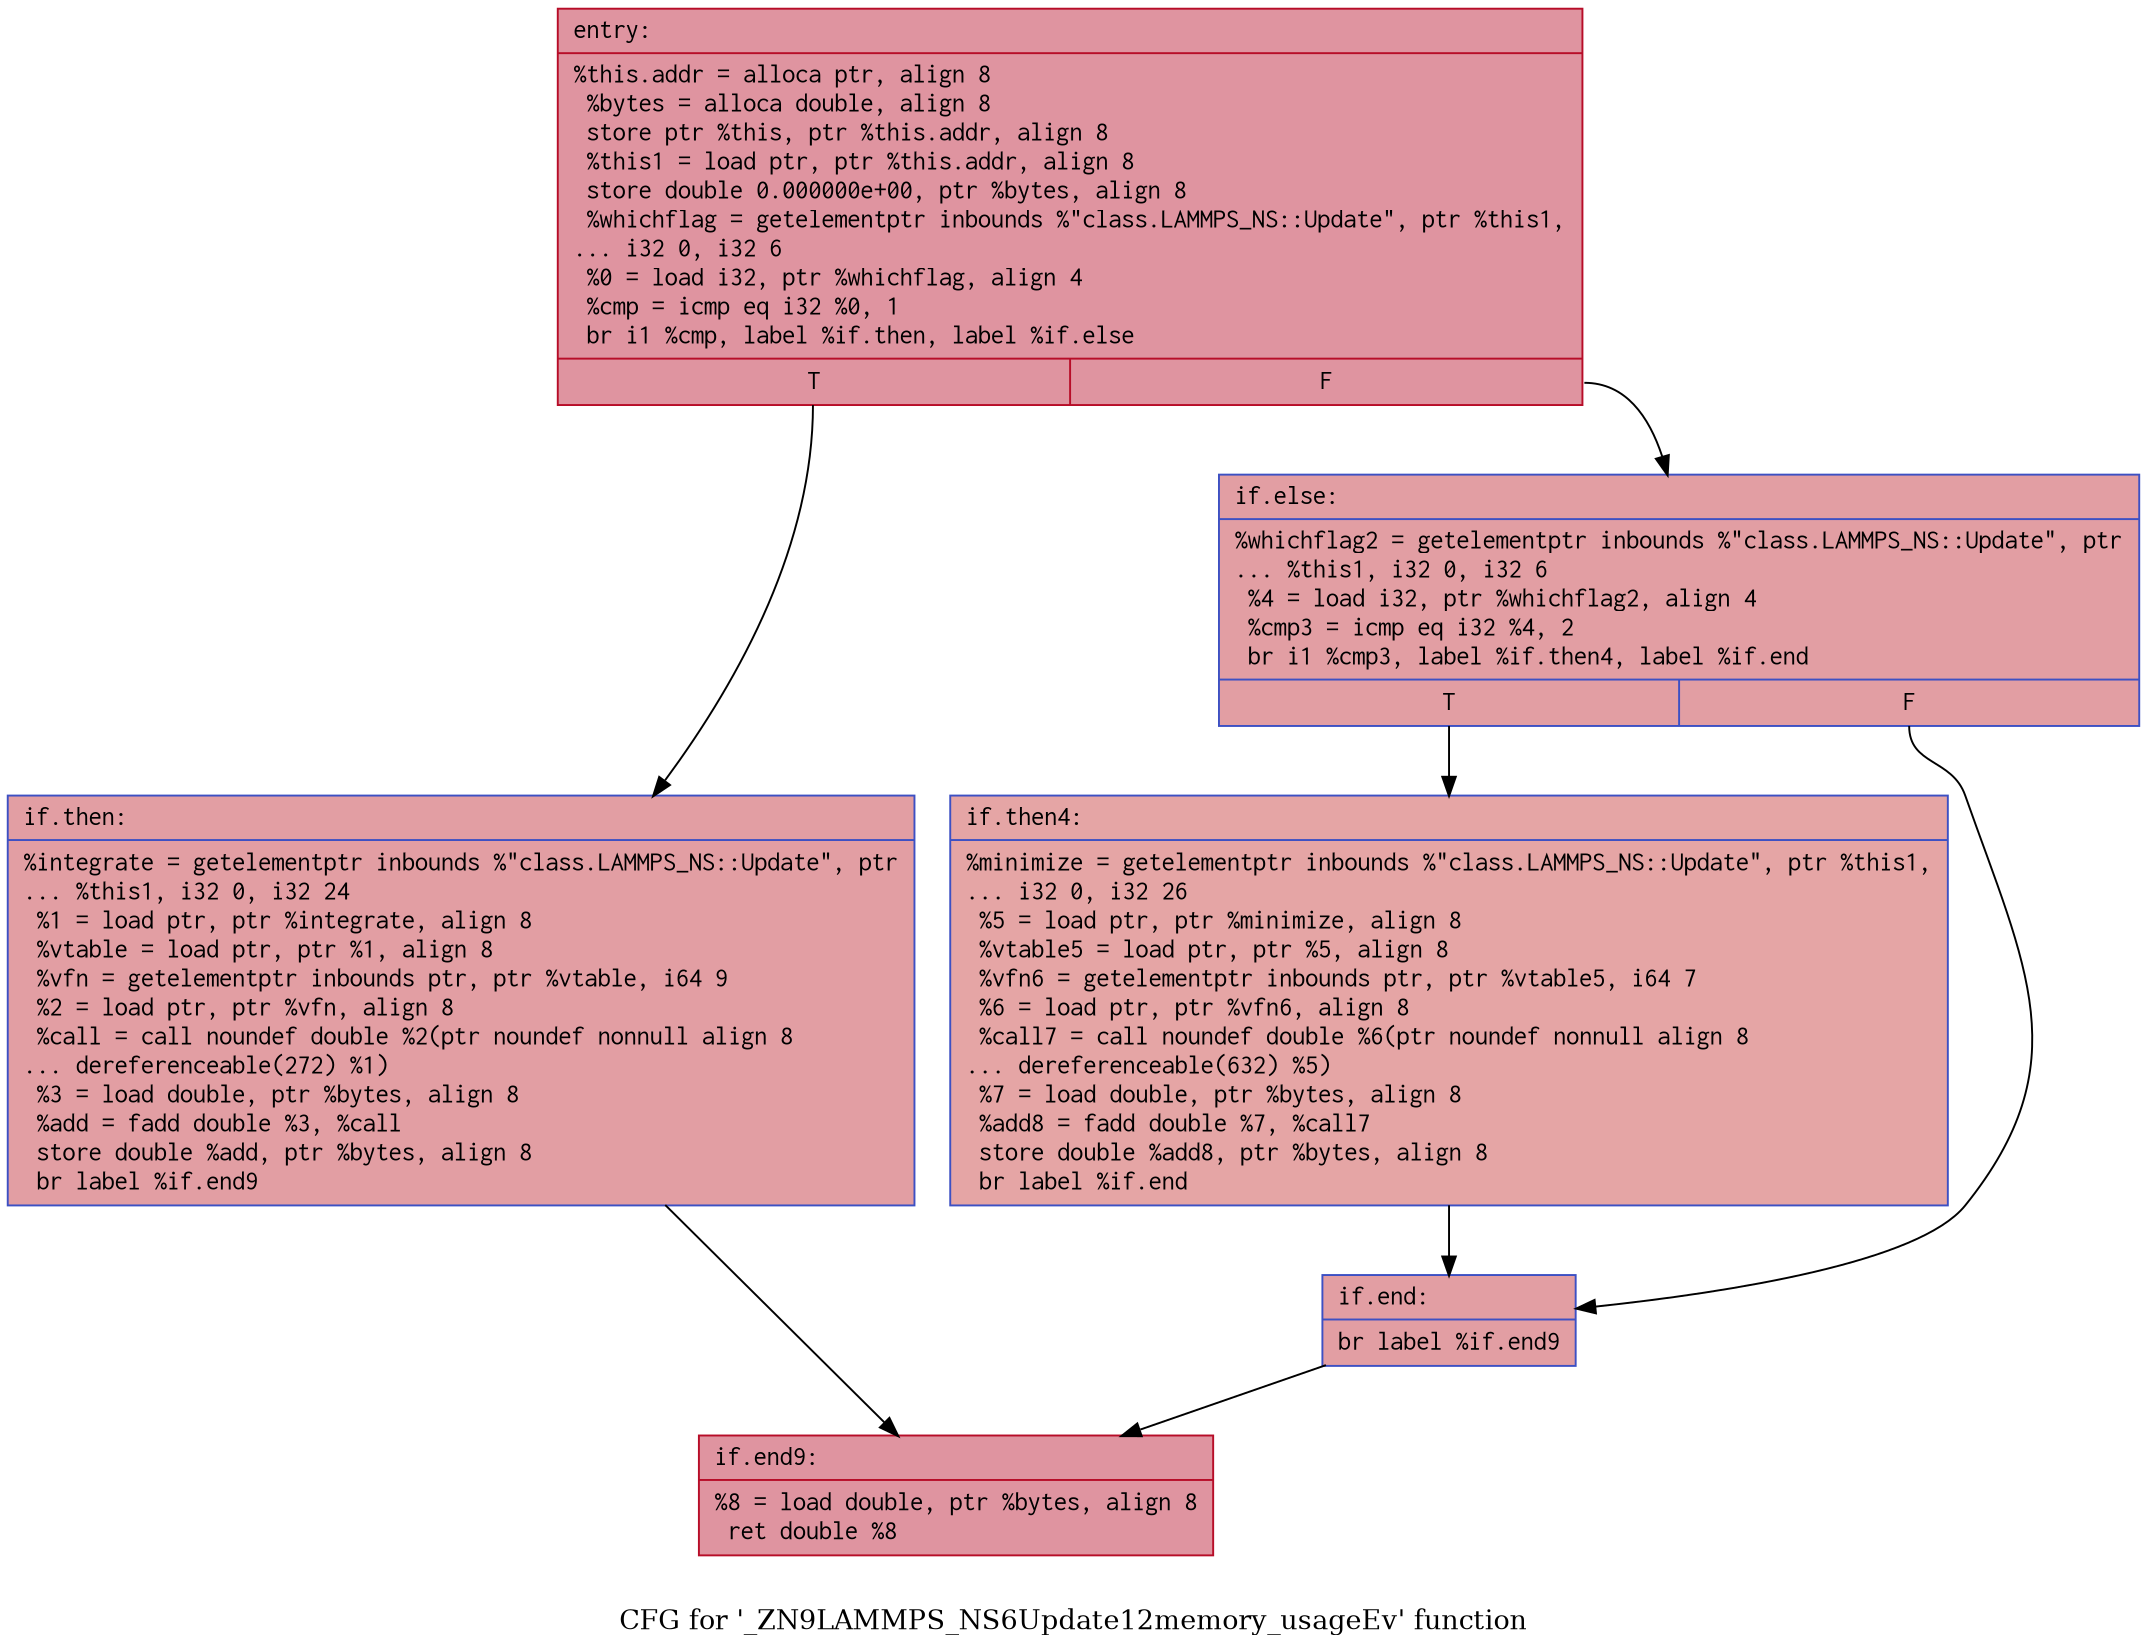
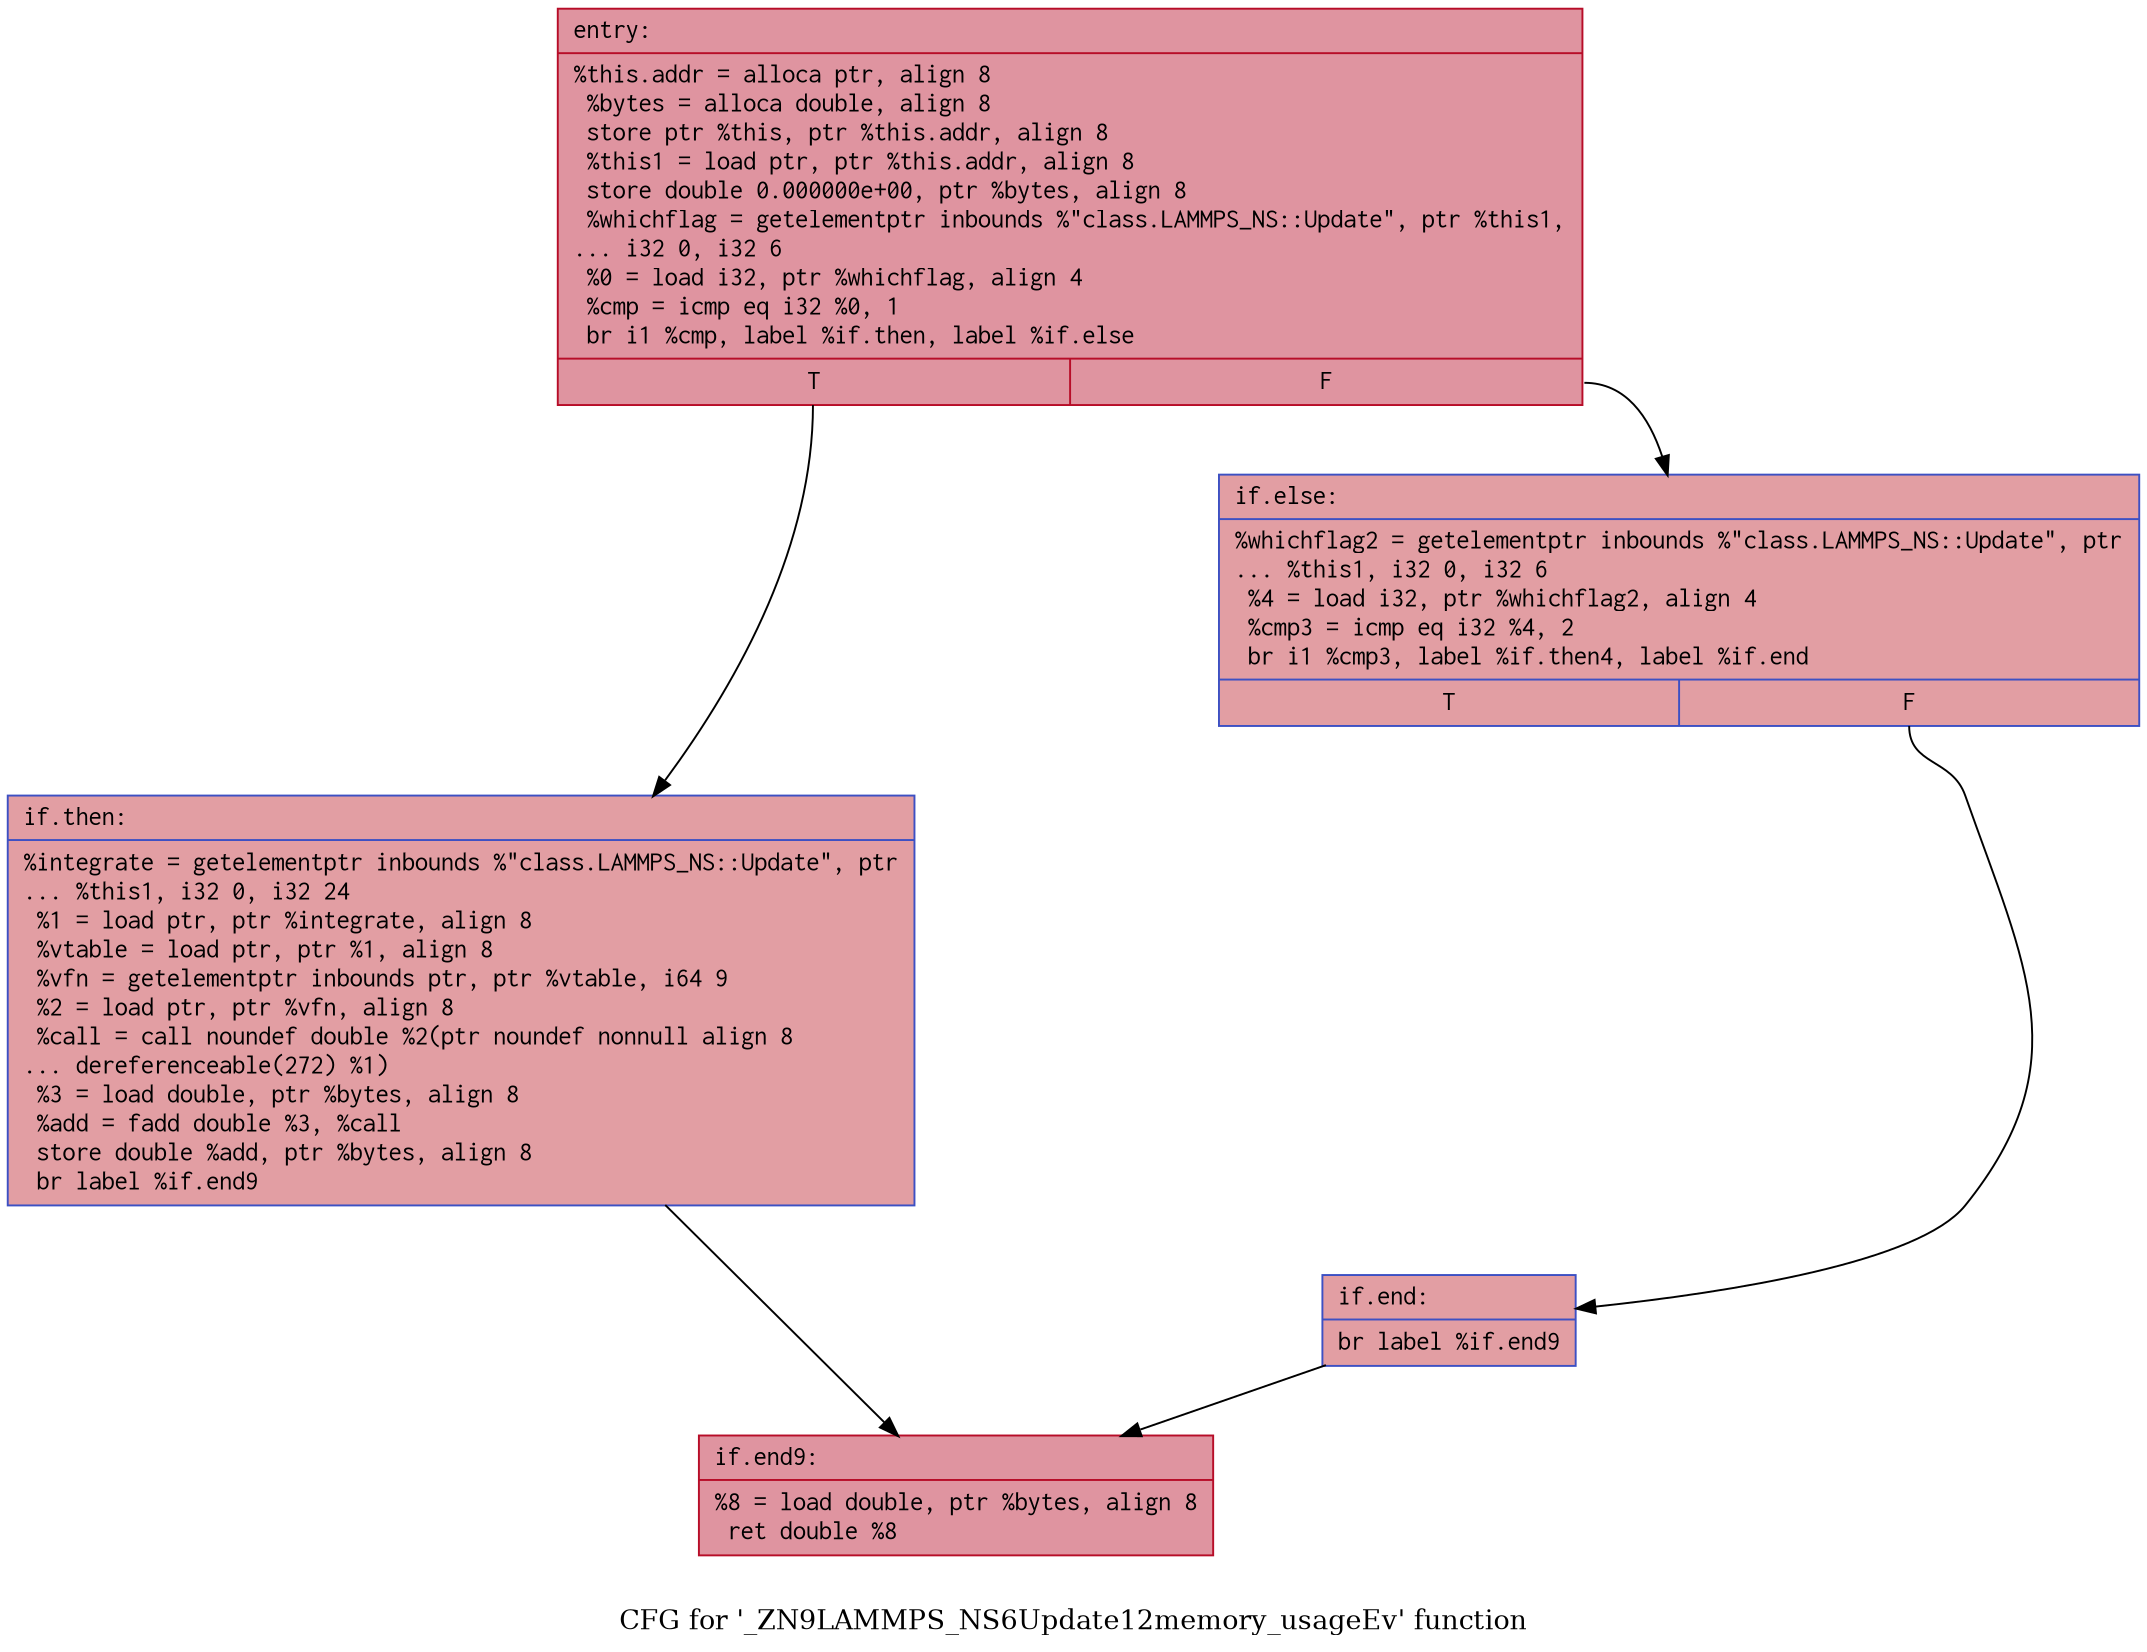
(1449, 1000) -> none
